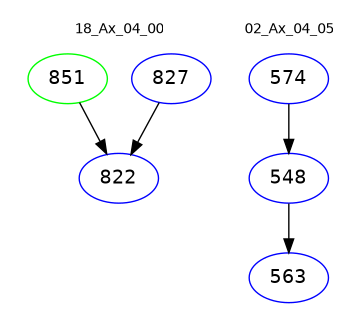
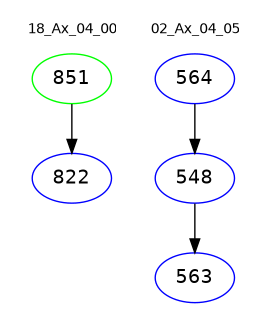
(171, 79) -> none
(289, 79) -> (195, 79)
